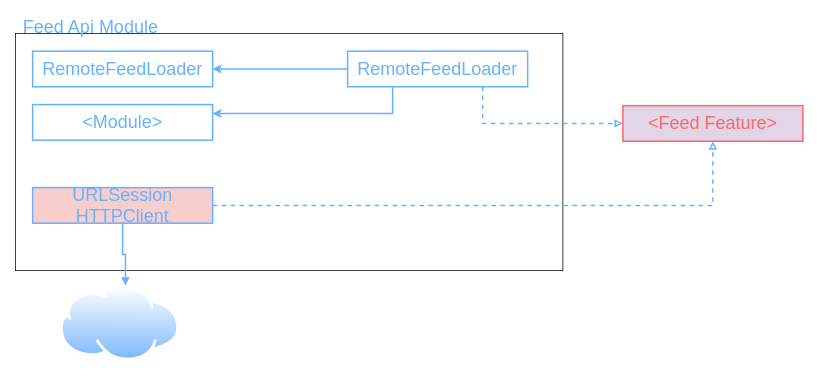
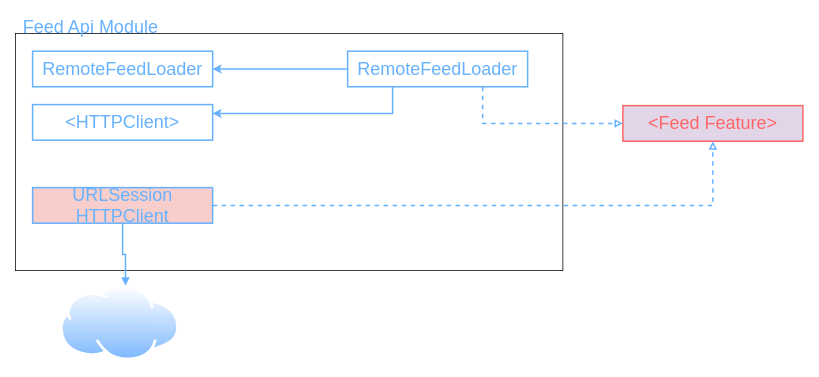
(123, 122) -> (123, 122)
